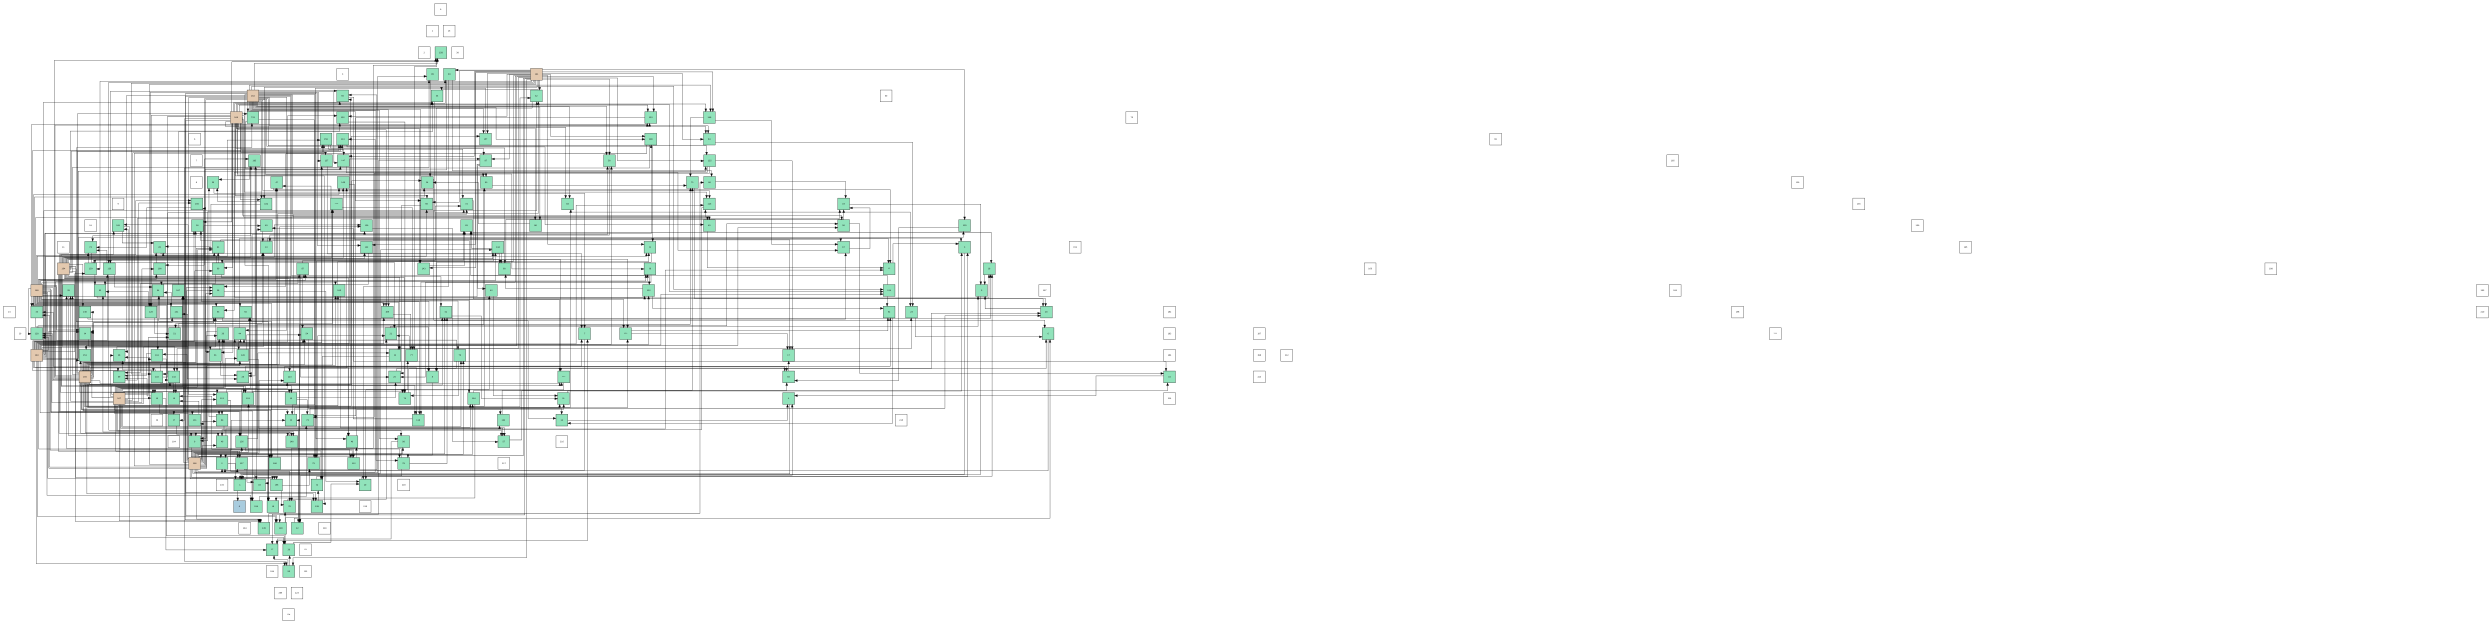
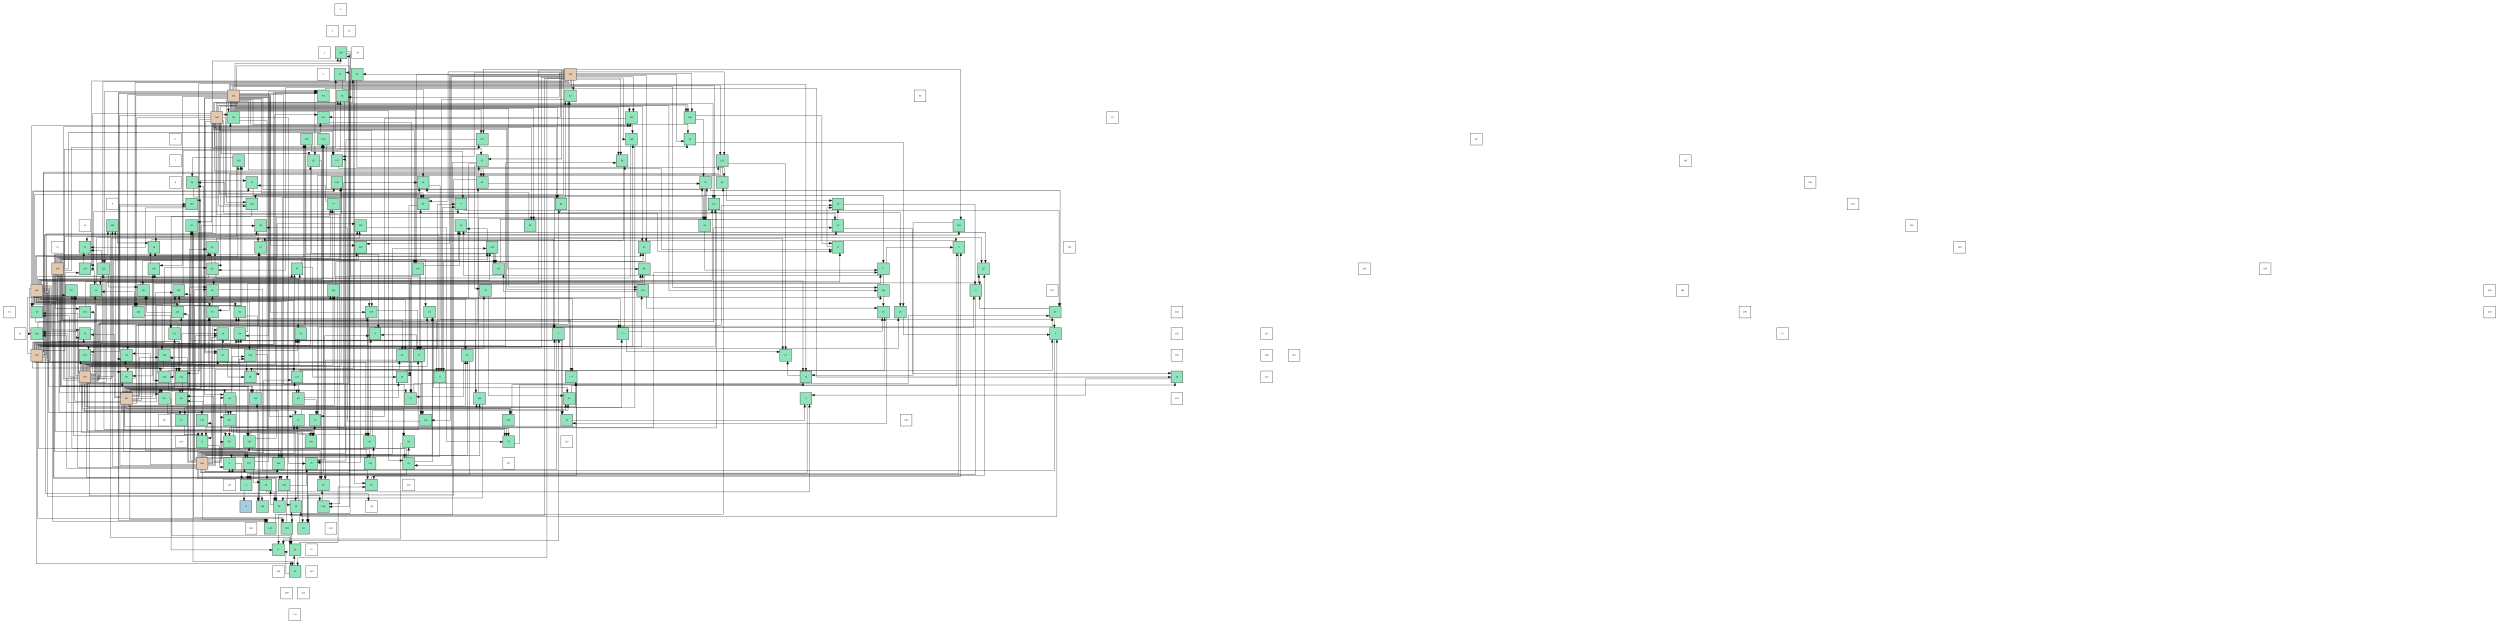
(120, 450) -> (107, 494)
